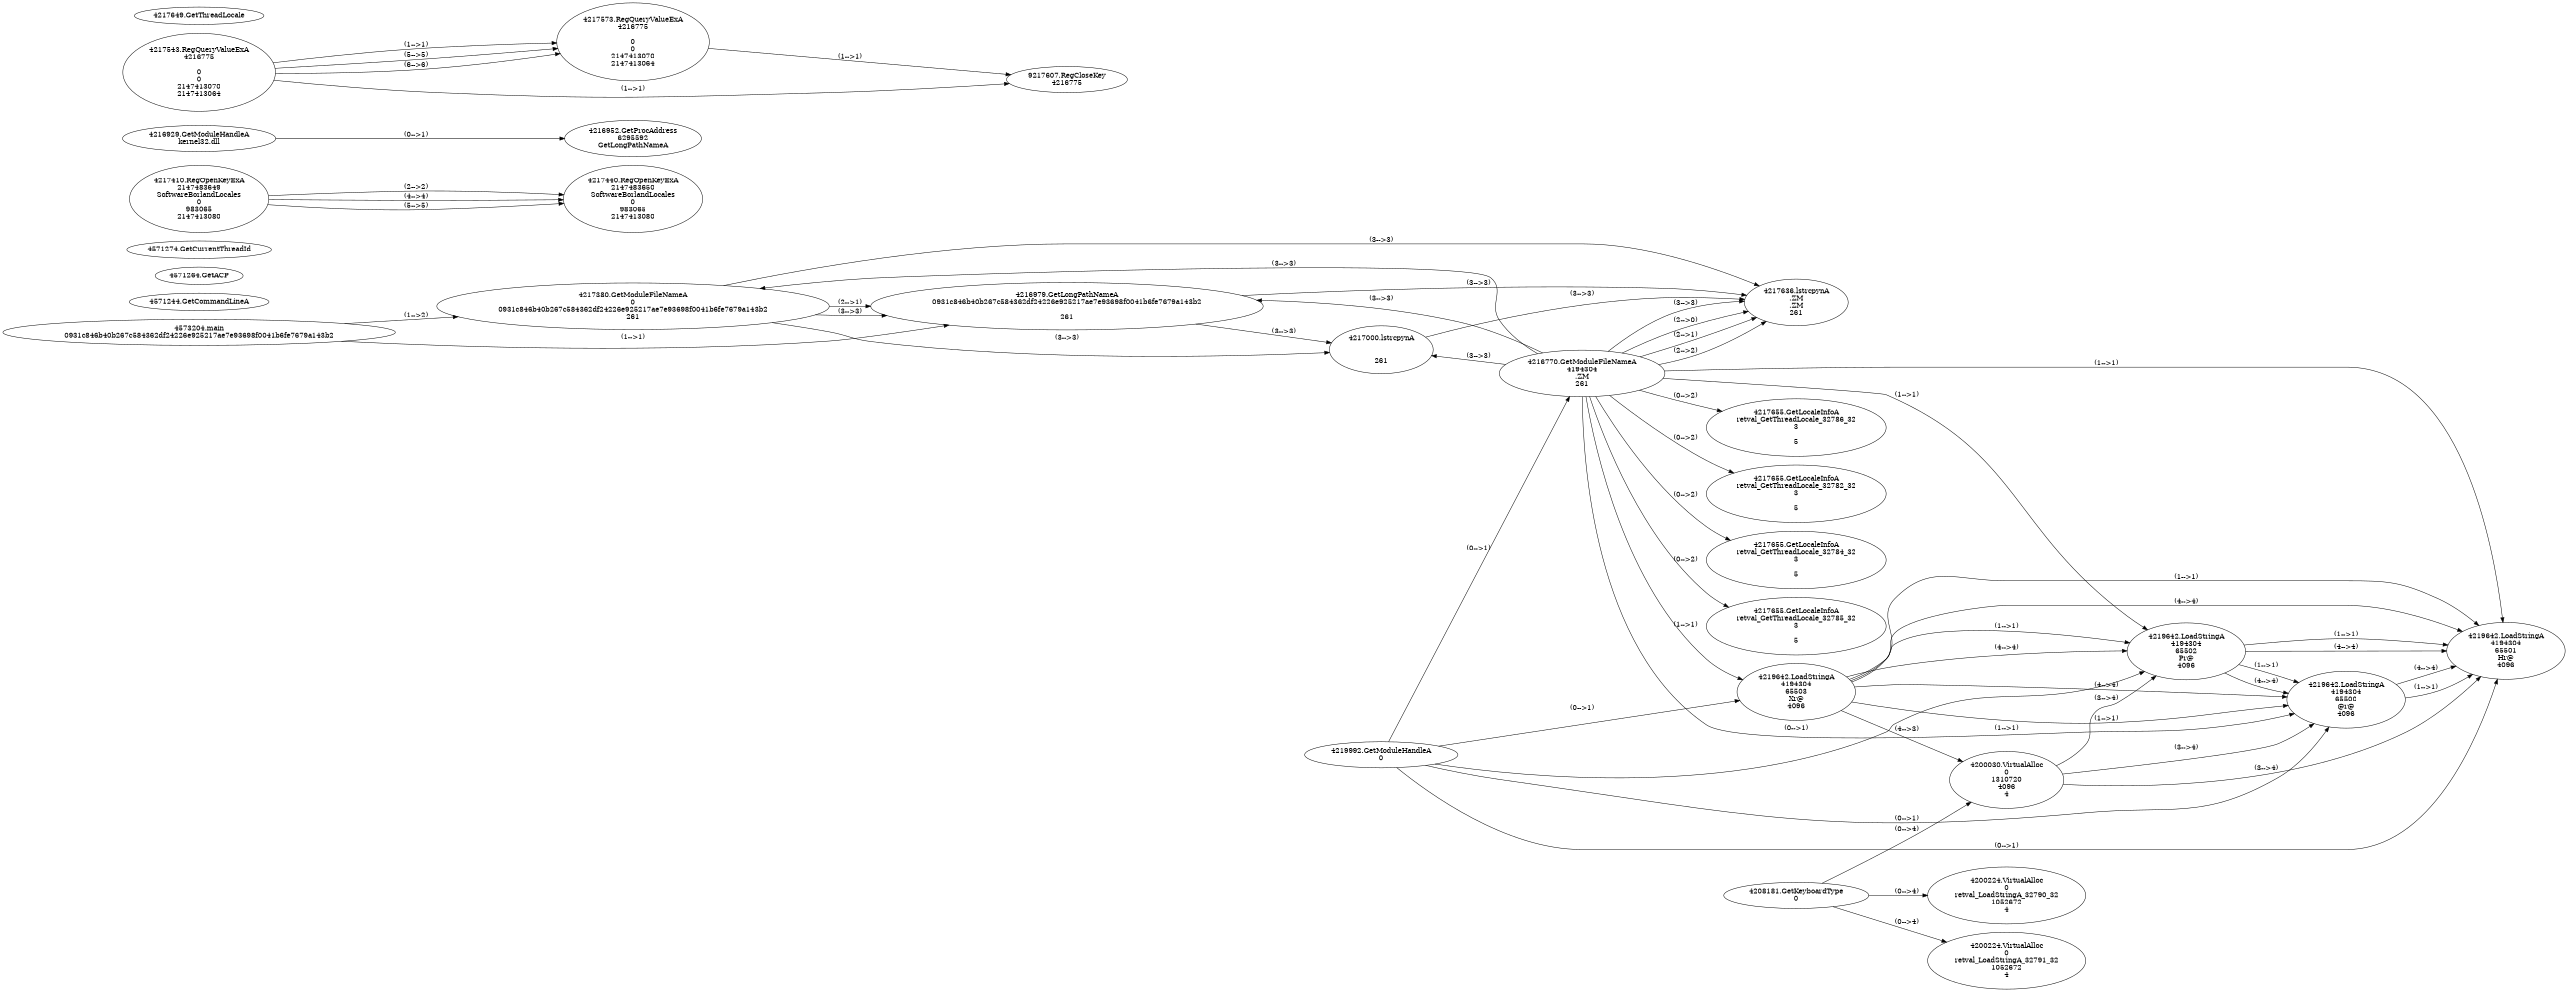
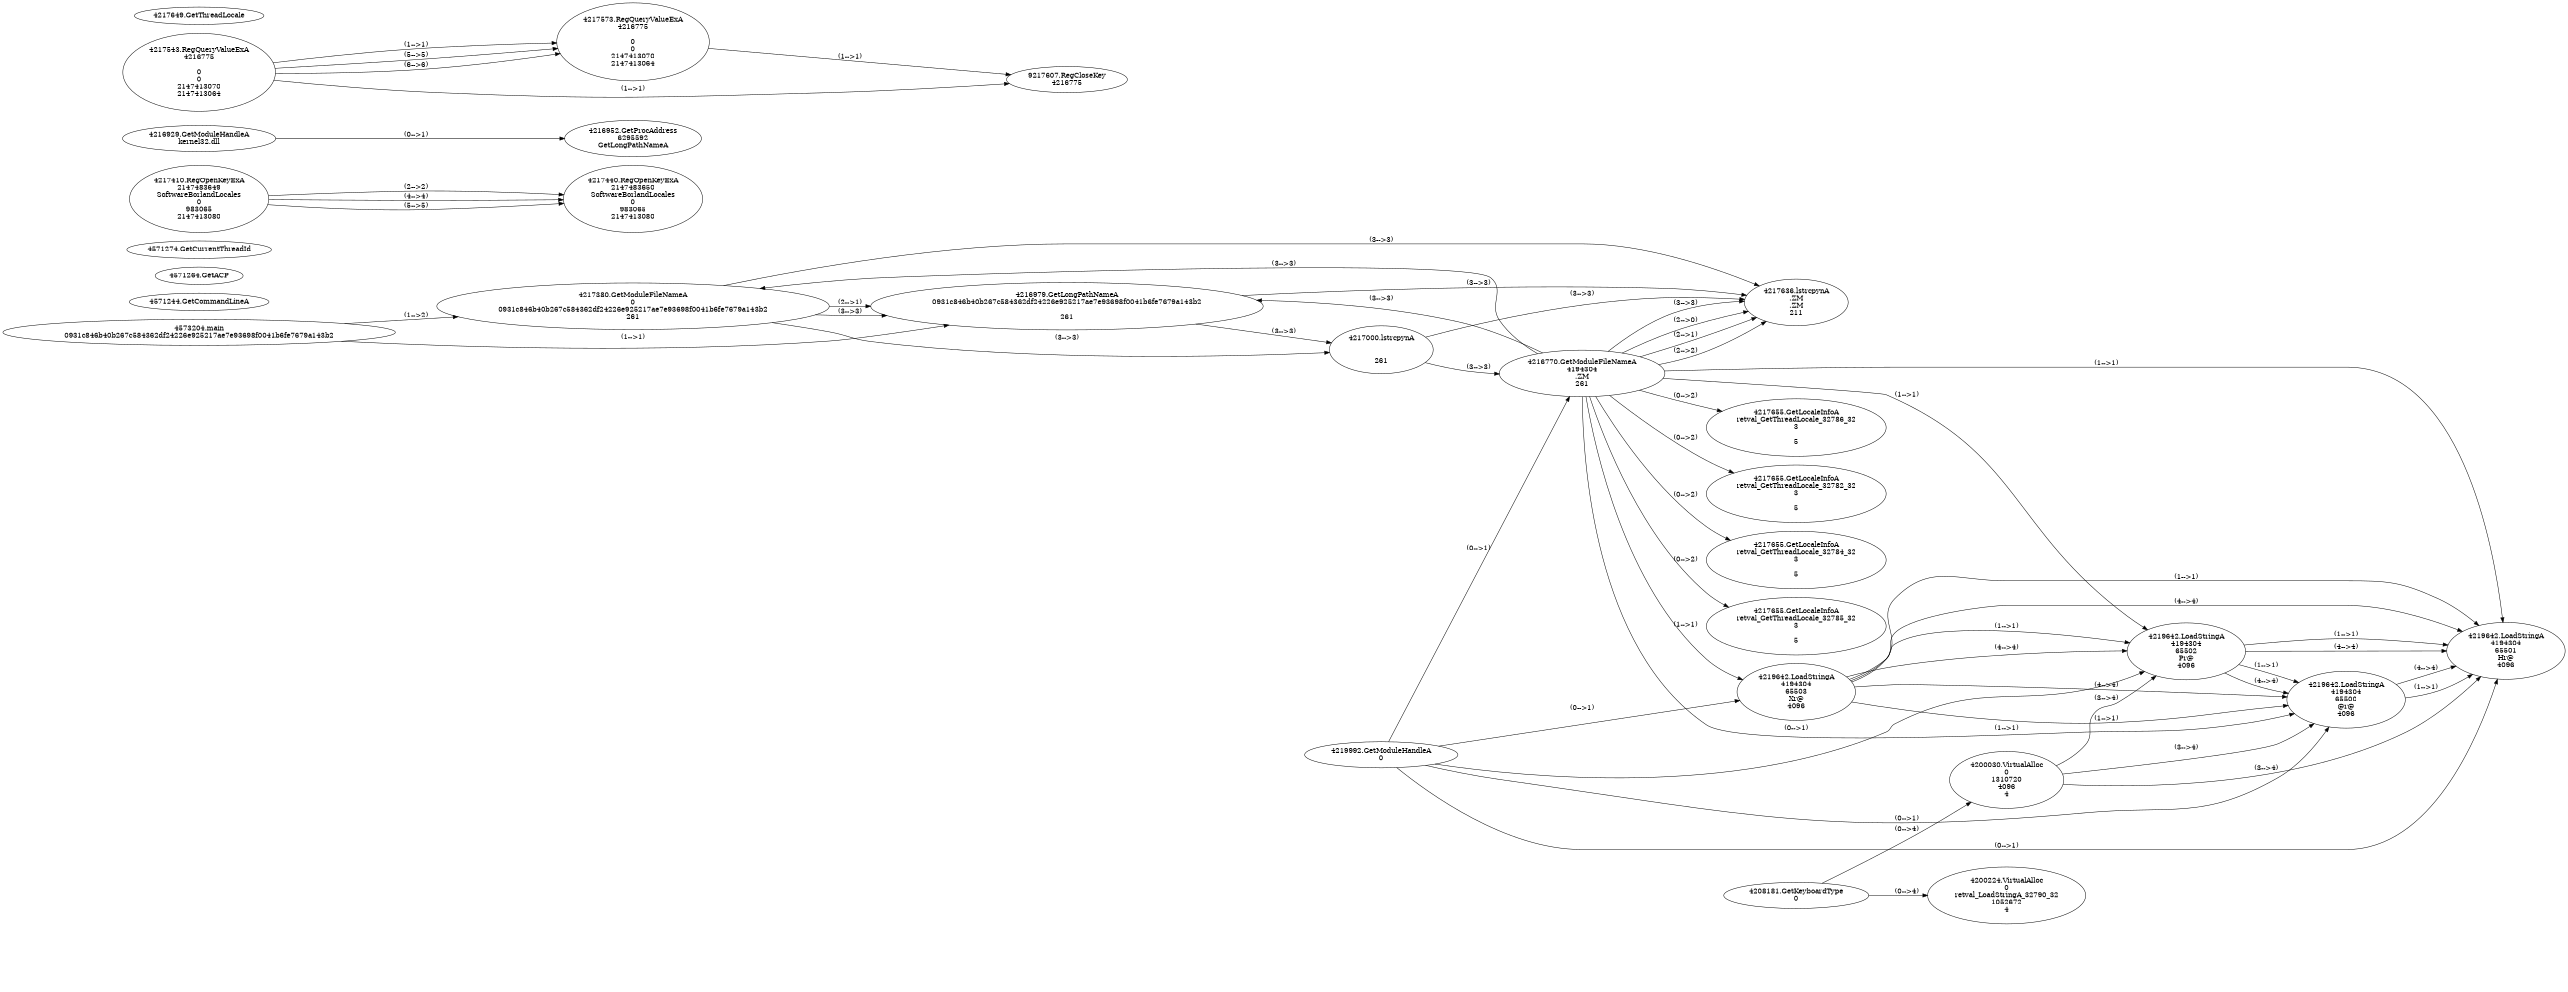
(1796, 302) -> (1796, 302)
(1471, 360) -> (1460, 370)
(1897, 734) -> none
(2007, 961) -> none
